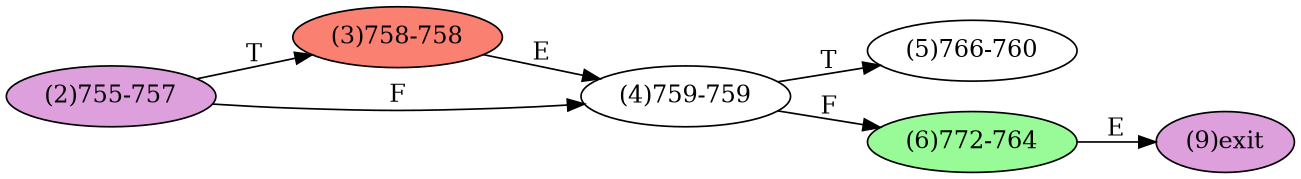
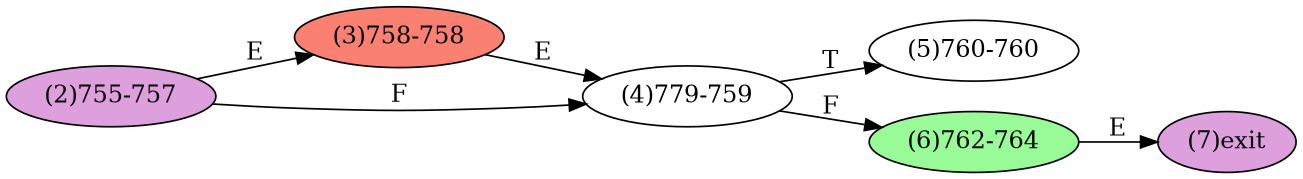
(972, 51) -> (974, 51)
(254, 55) -> (255, 53)
(686, 96) -> (687, 96)
(972, 142) -> (974, 142)
(1225, 142) -> (1227, 142)
